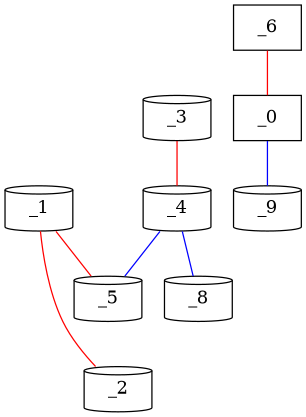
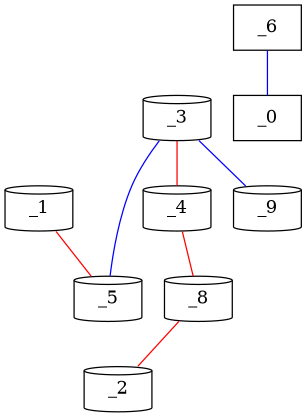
(267, 73) -> (267, 73)
(267, 163) -> (222, 163)
(142, 254) -> (125, 205)
(188, 254) -> (188, 254)
(56, 304) -> (158, 344)
